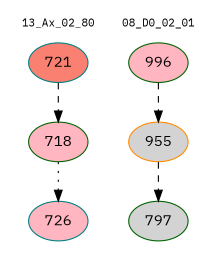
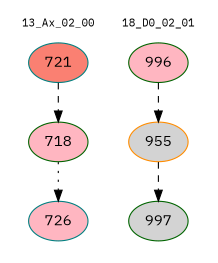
(59, 24) -> (59, 24)
(159, 24) -> (159, 24)
(158, 221) -> (158, 221)
